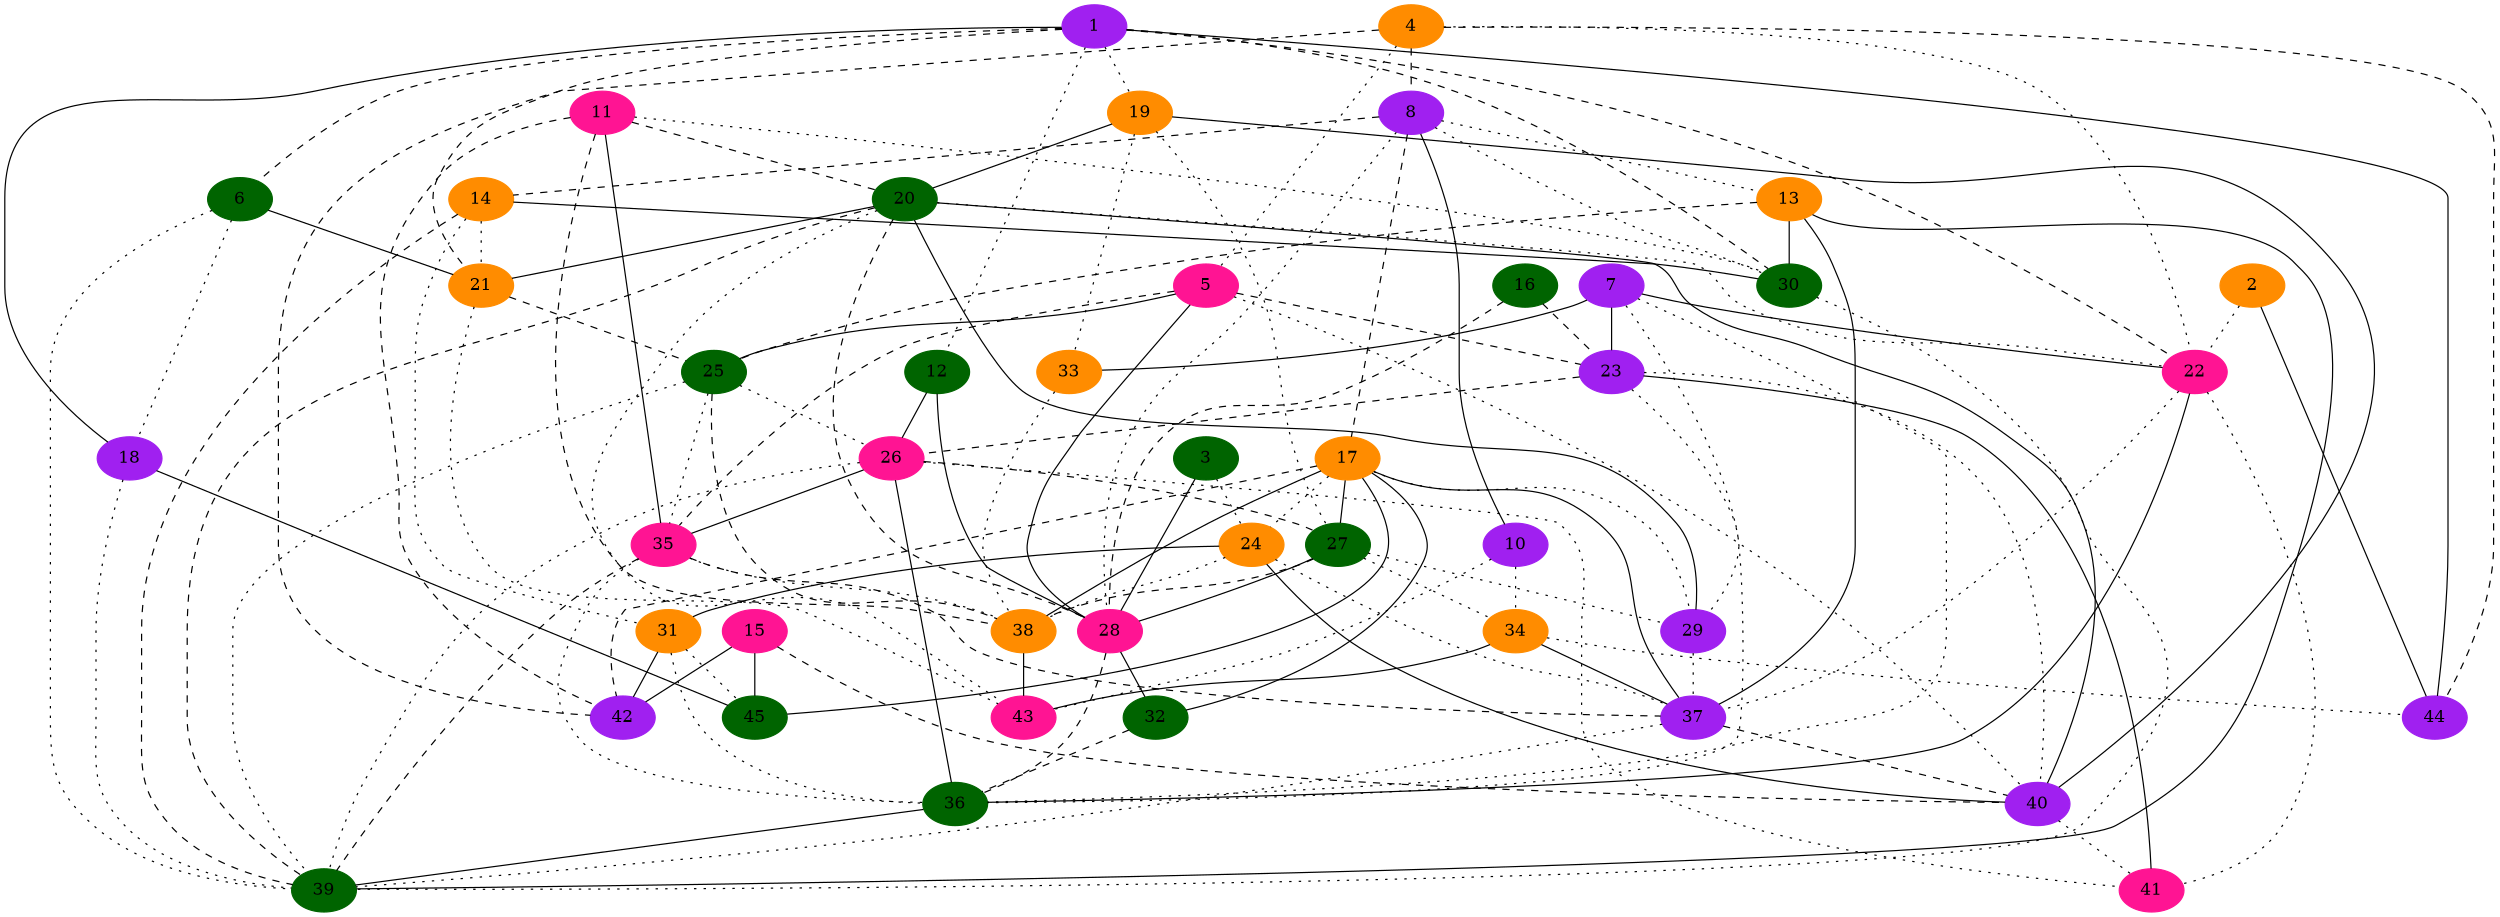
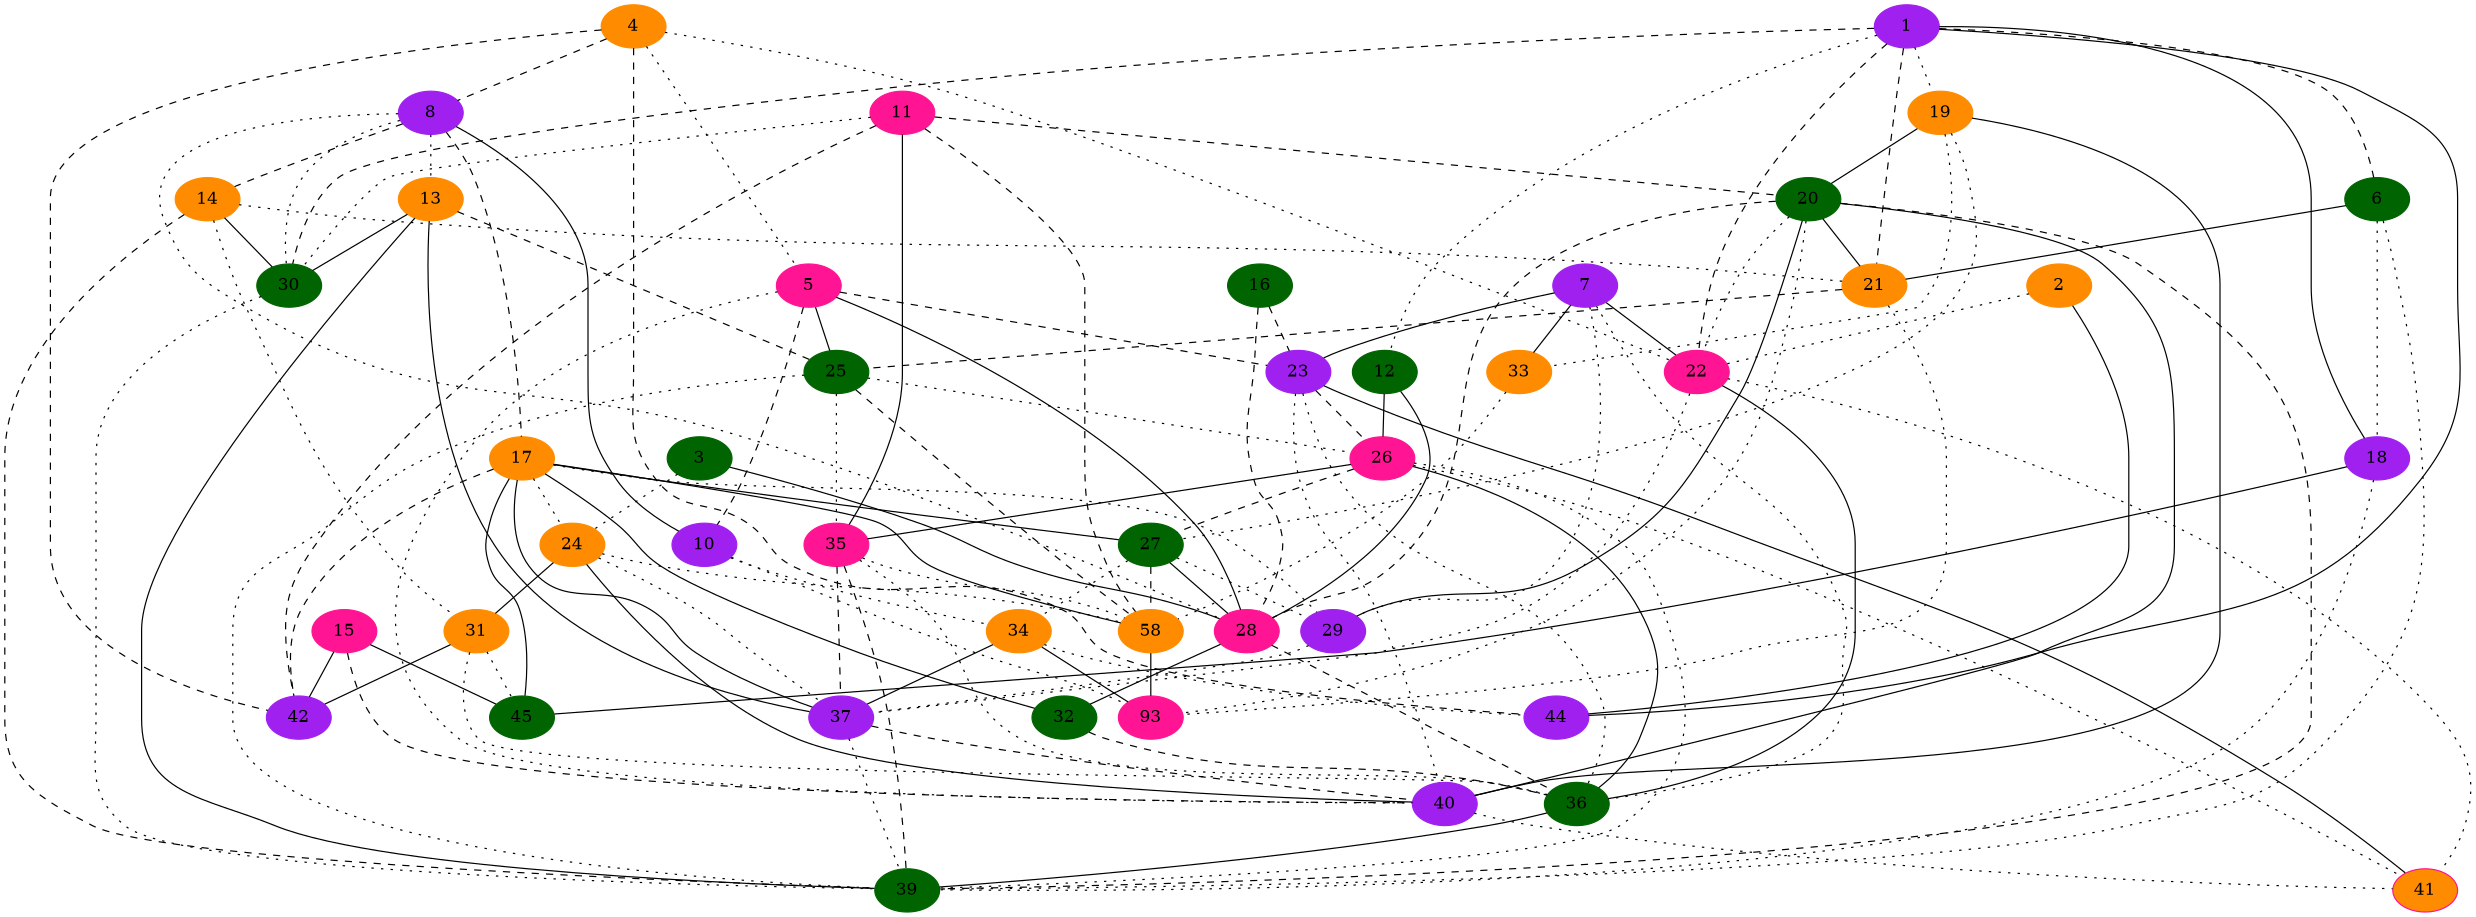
(898, 349) -> (768, 419)
(1024, 631) -> (1151, 631)
(1024, 718) -> (1151, 718)
(2152, 890) -> (2425, 890)
